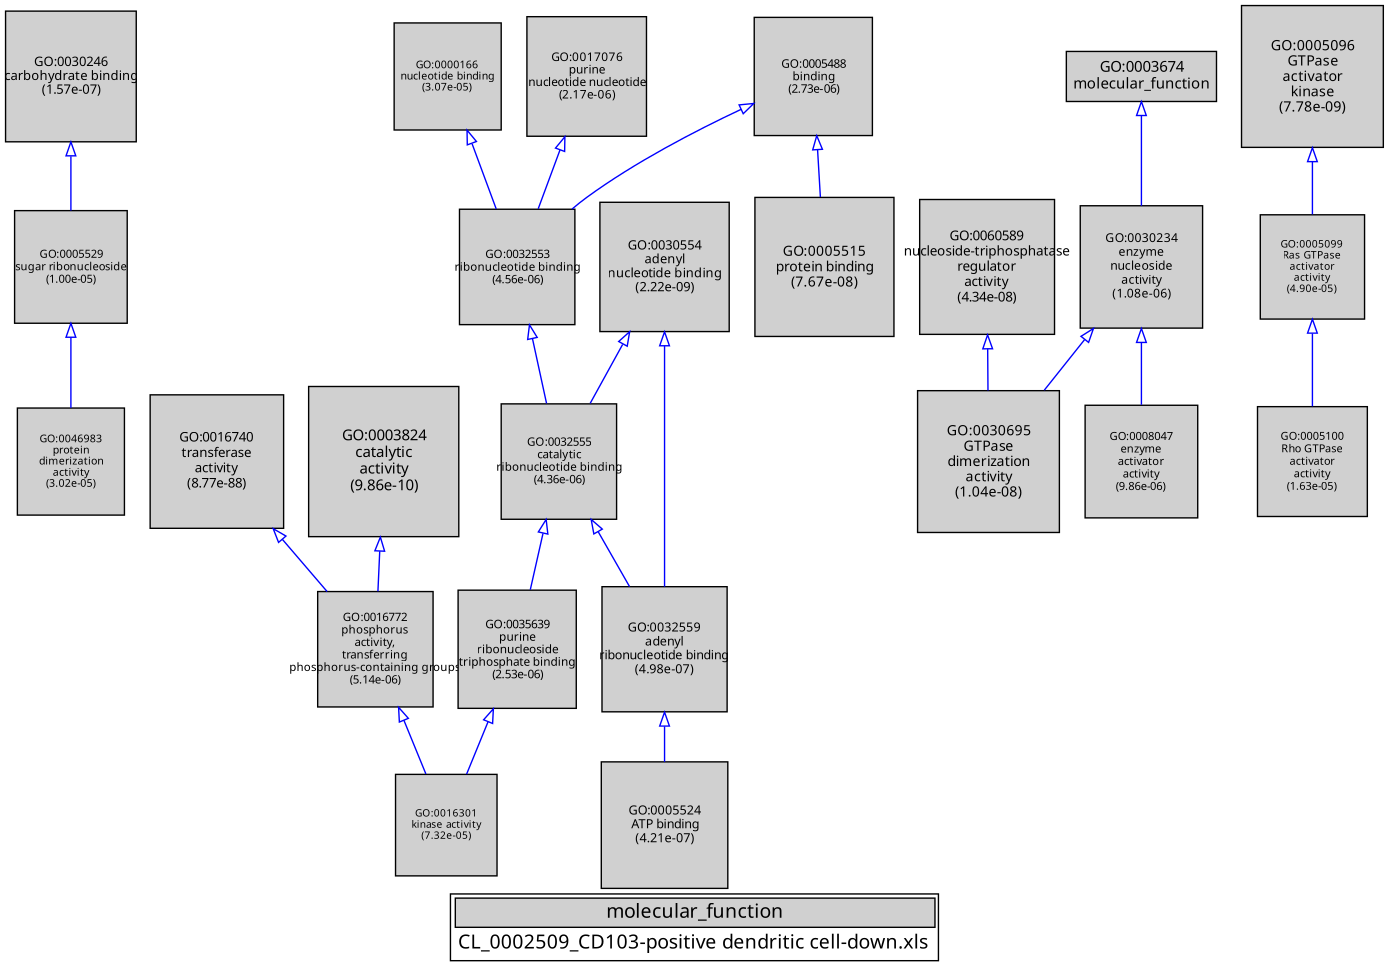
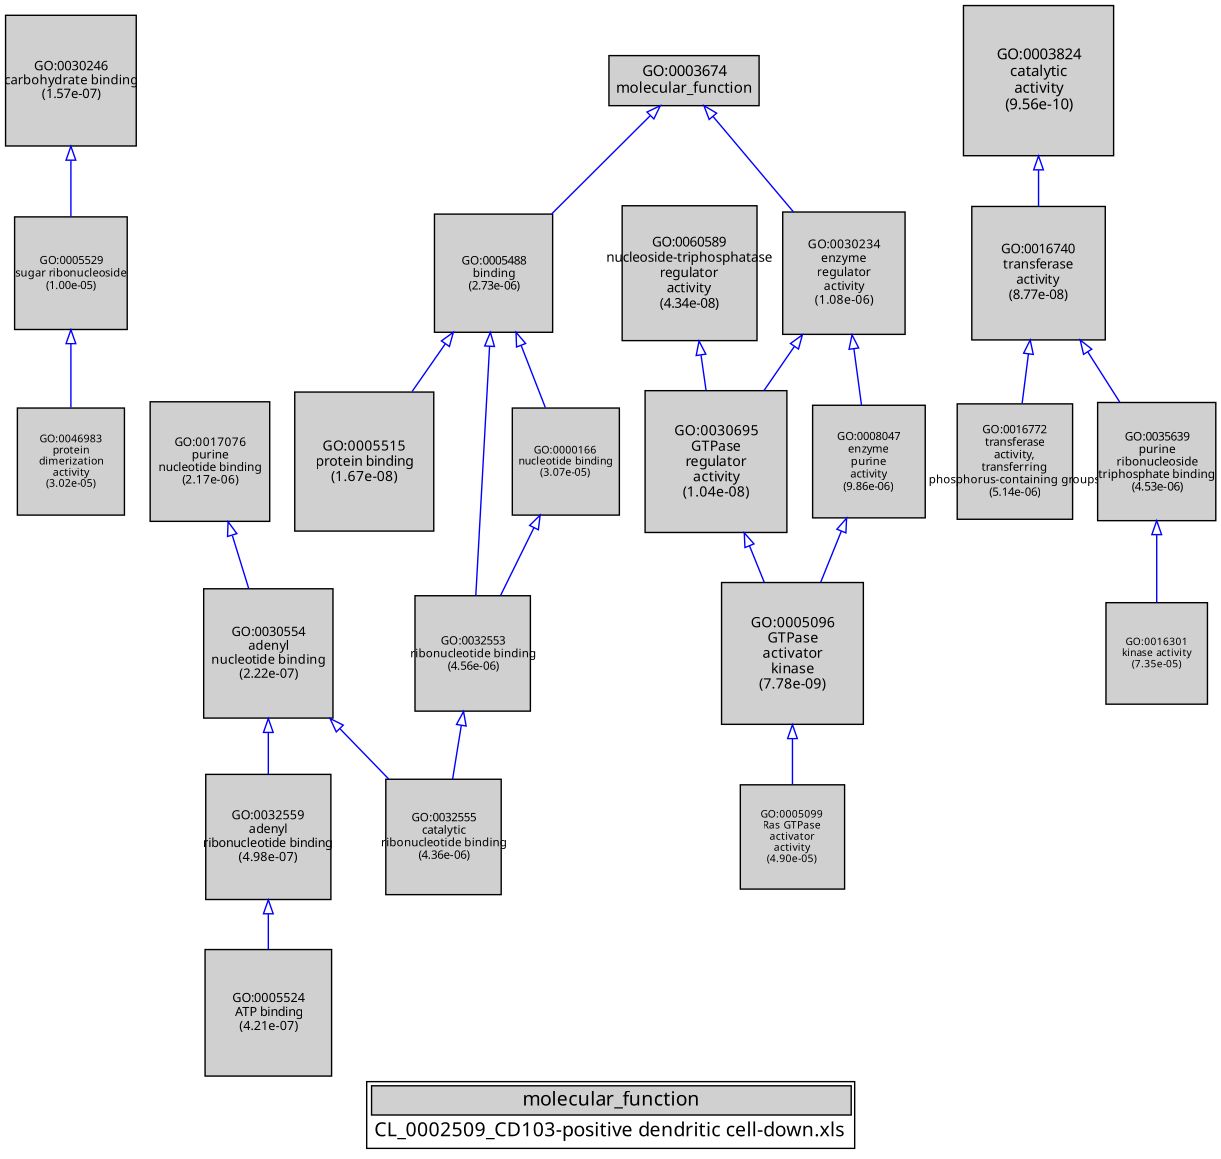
(587, 82) -> (211, 468)
none -> (601, 165)
(549, 179) -> (241, 562)
(1142, 266) -> (845, 272)
(825, 282) -> (365, 477)
(665, 287) -> (269, 674)
none -> (533, 377)
(989, 462) -> (717, 462)
(1141, 462) -> (869, 462)
(1312, 462) -> none
(217, 484) -> (1039, 295)
(384, 486) -> (1039, 105)
none -> (831, 557)
(614, 559) -> none
(537, 562) -> (1104, 377)
none -> (757, 564)
(379, 571) -> (1039, 188)
(375, 630) -> (1015, 442)
(518, 675) -> (1157, 487)
(415, 747) -> none
(447, 836) -> (1157, 664)
